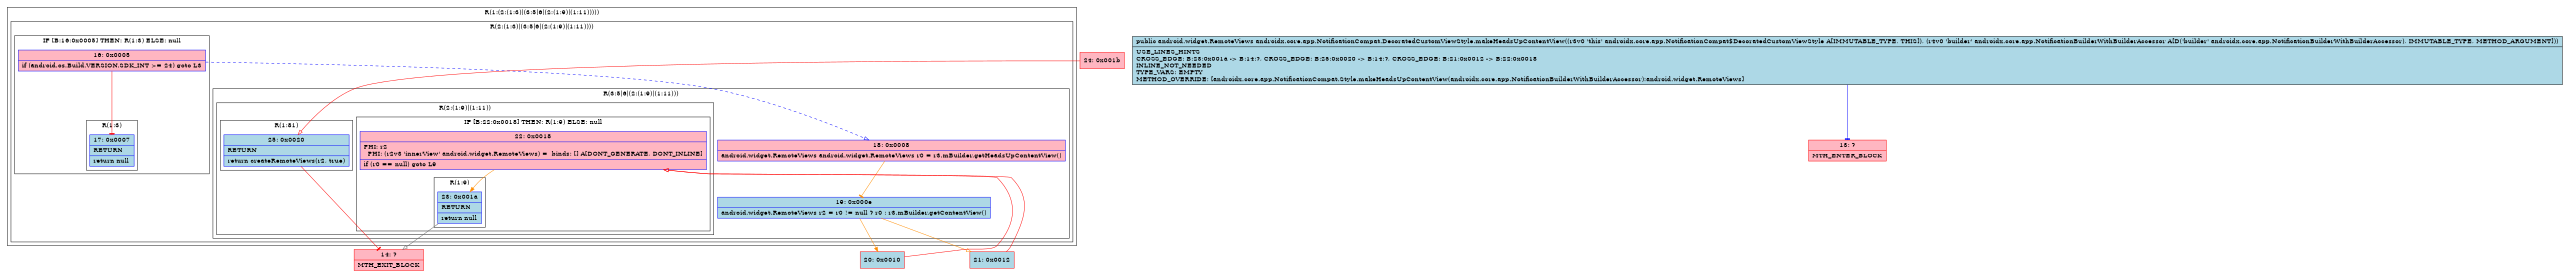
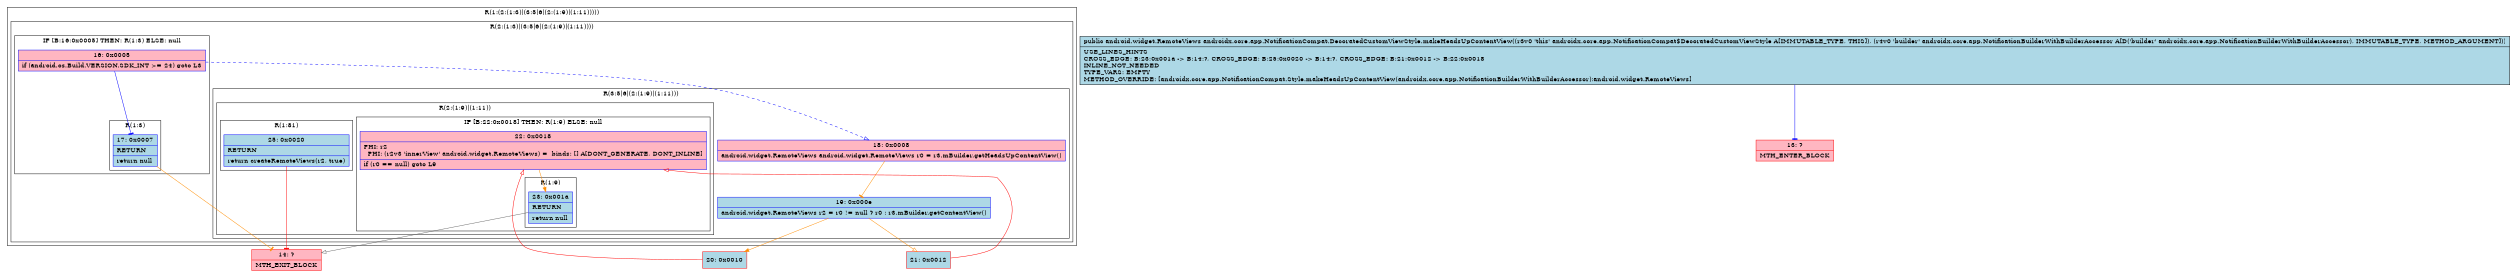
(1102, 61) -> none
(112, 102) -> (123, 102)
none -> (208, 203)
